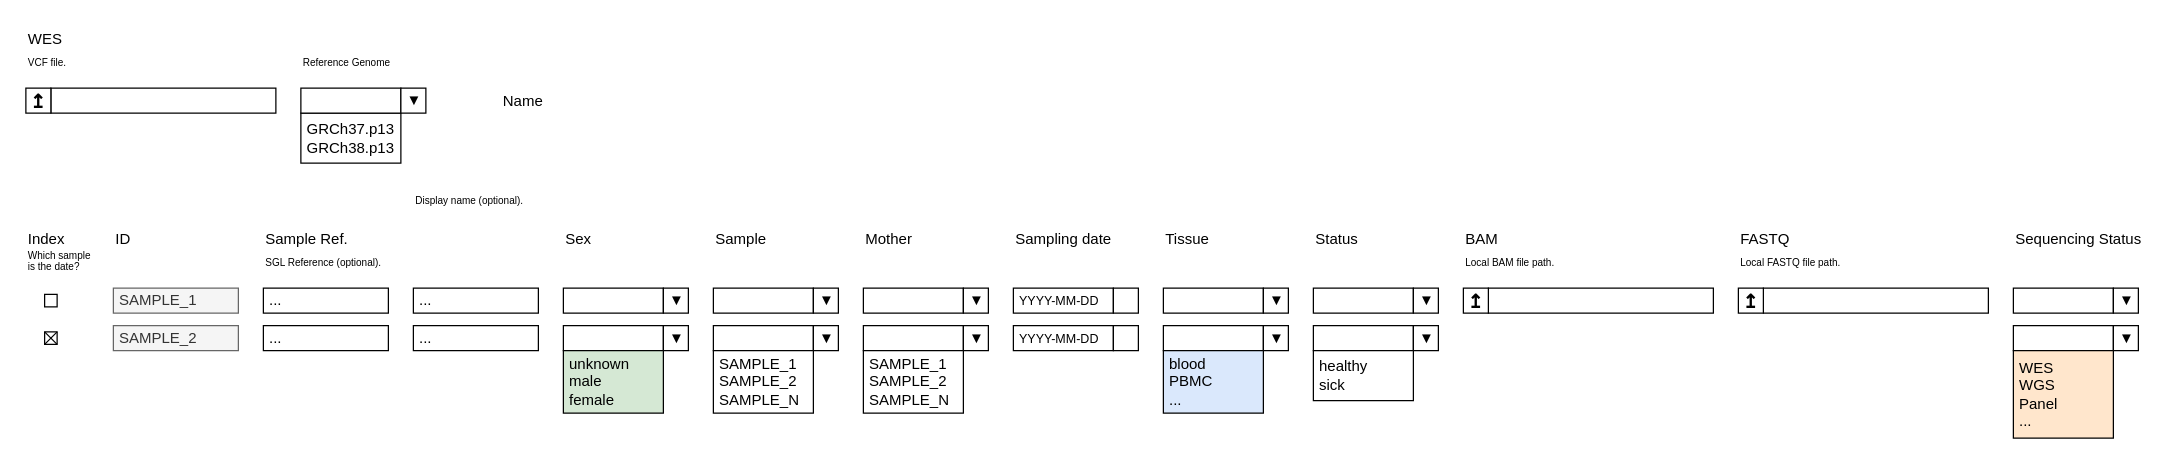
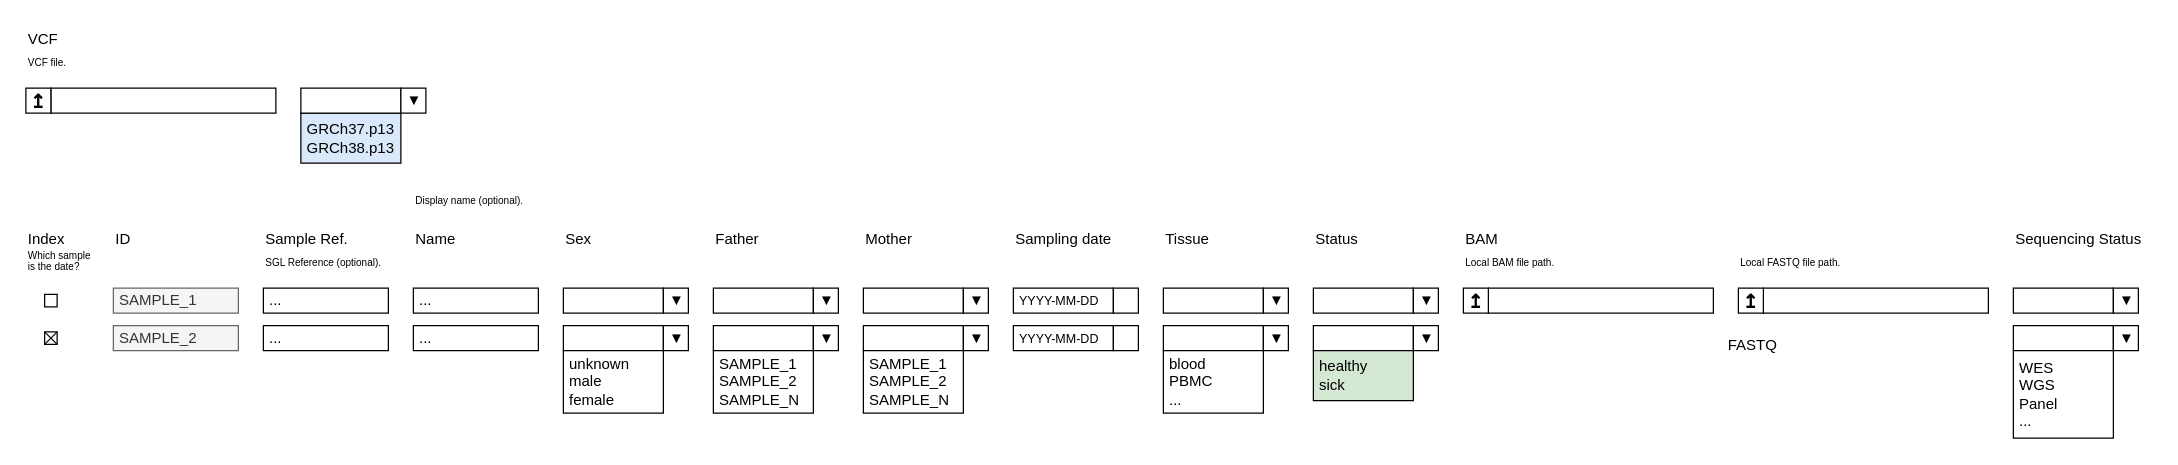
(41, 38) -> (41, 38)
(363, 63) -> none
(563, 101) -> (476, 238)
(351, 138) -> (351, 138)
(739, 238) -> (741, 238)
(1801, 238) -> (1788, 344)
(1363, 376) -> (1363, 376)
(613, 382) -> (613, 382)
(1213, 382) -> (1213, 382)
(2063, 394) -> (2063, 394)
